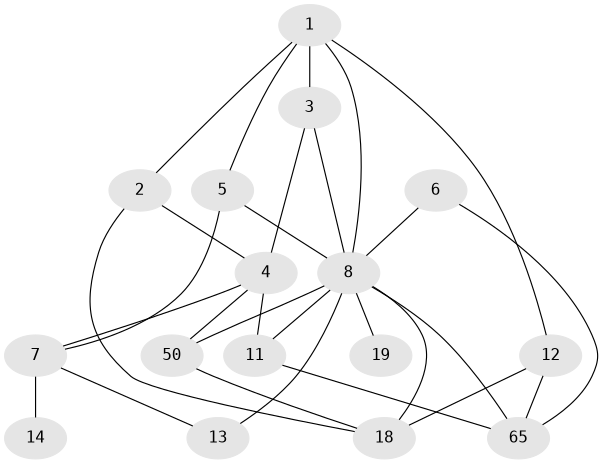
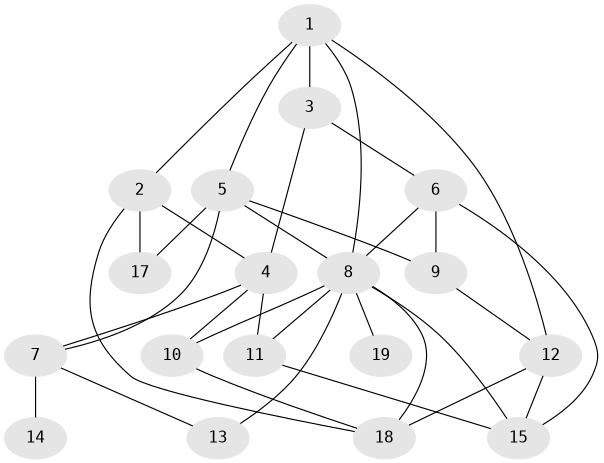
(329, 190) -> (373, 149)
none -> (140, 273)
none -> (436, 273)
(172, 356) -> (172, 356)
(519, 438) -> (519, 438)
